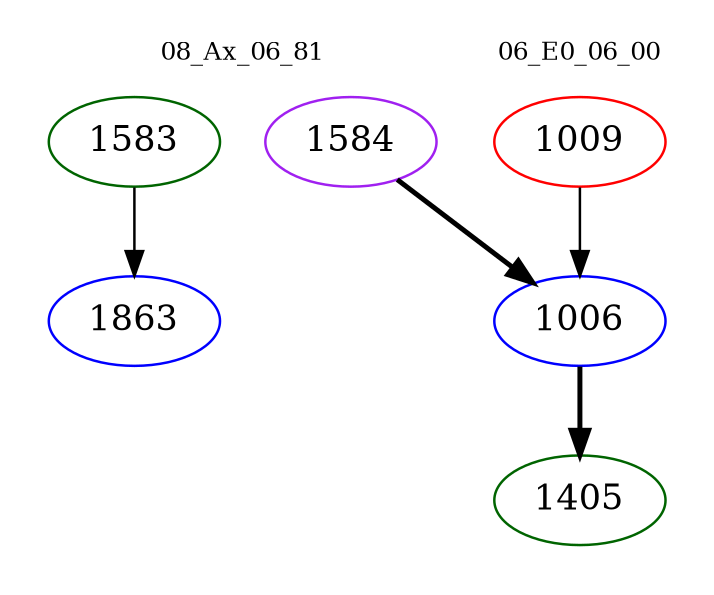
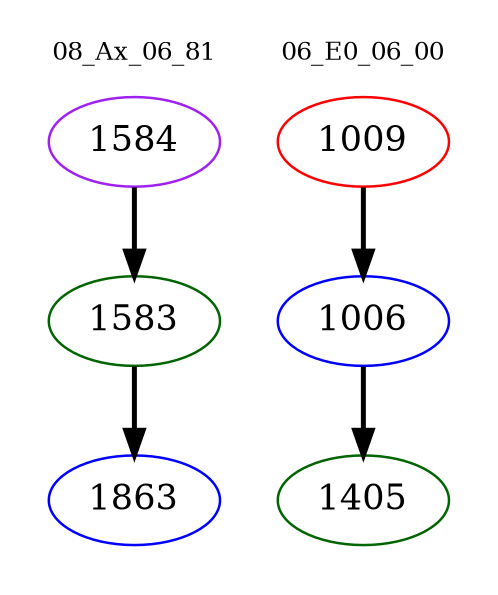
(440, 212) -> (134, 219)
(134, 219) -> (134, 398)
(580, 219) -> (363, 219)
